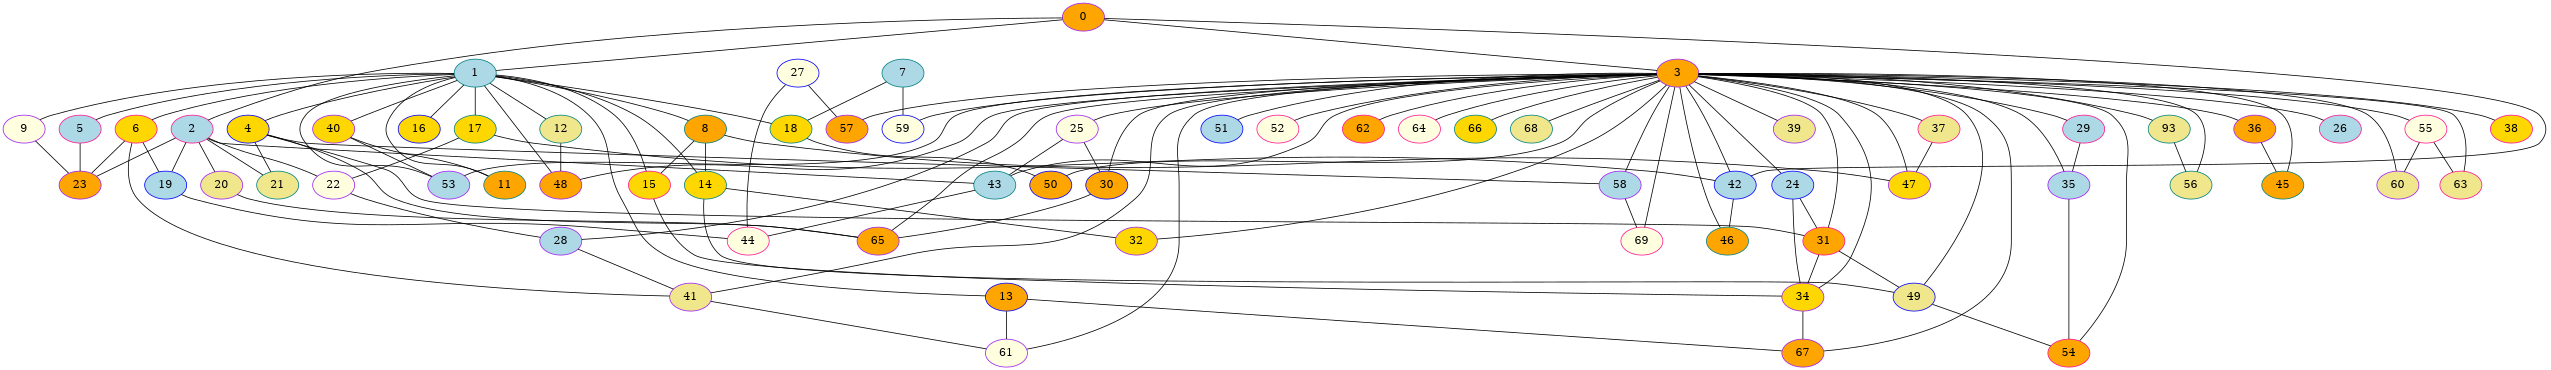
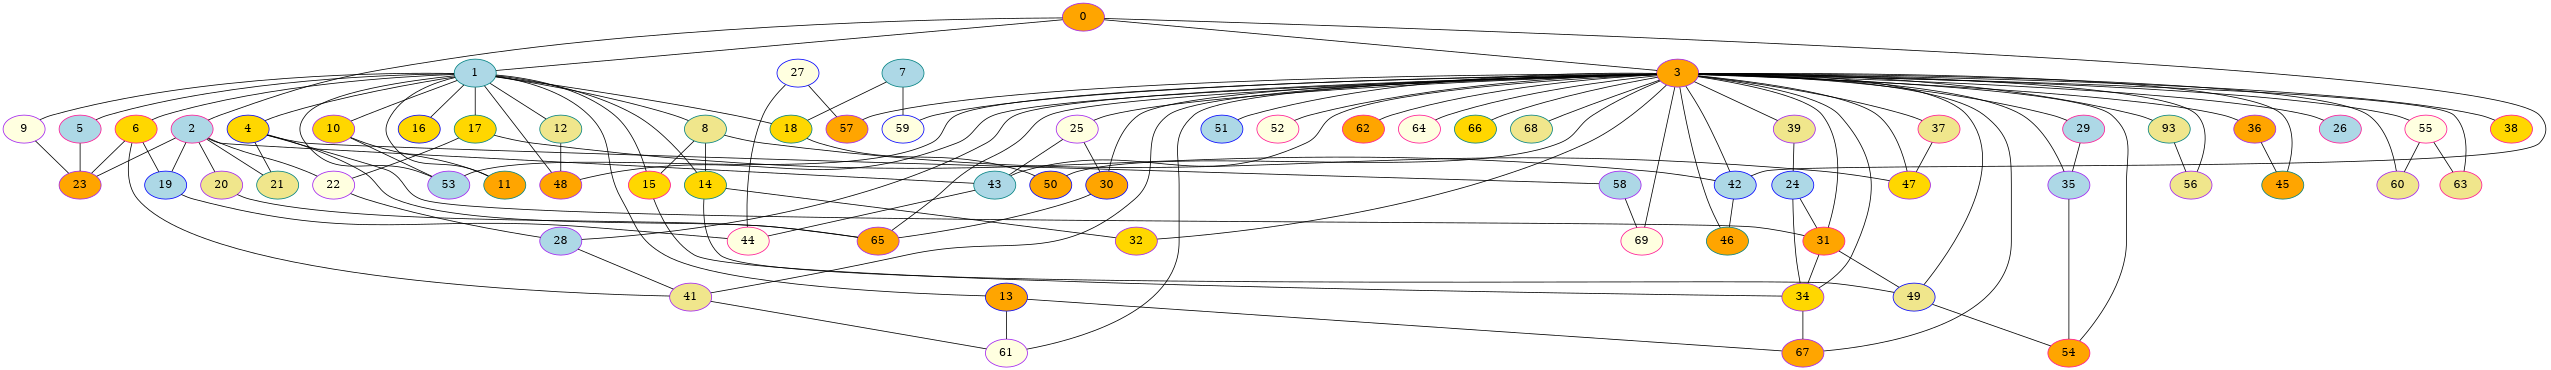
(1645, 128) -> none
(334, 129) -> (334, 129)
(705, 129) -> (705, 129)
(1735, 129) -> (1794, 157)
(2191, 185) -> (2191, 185)
